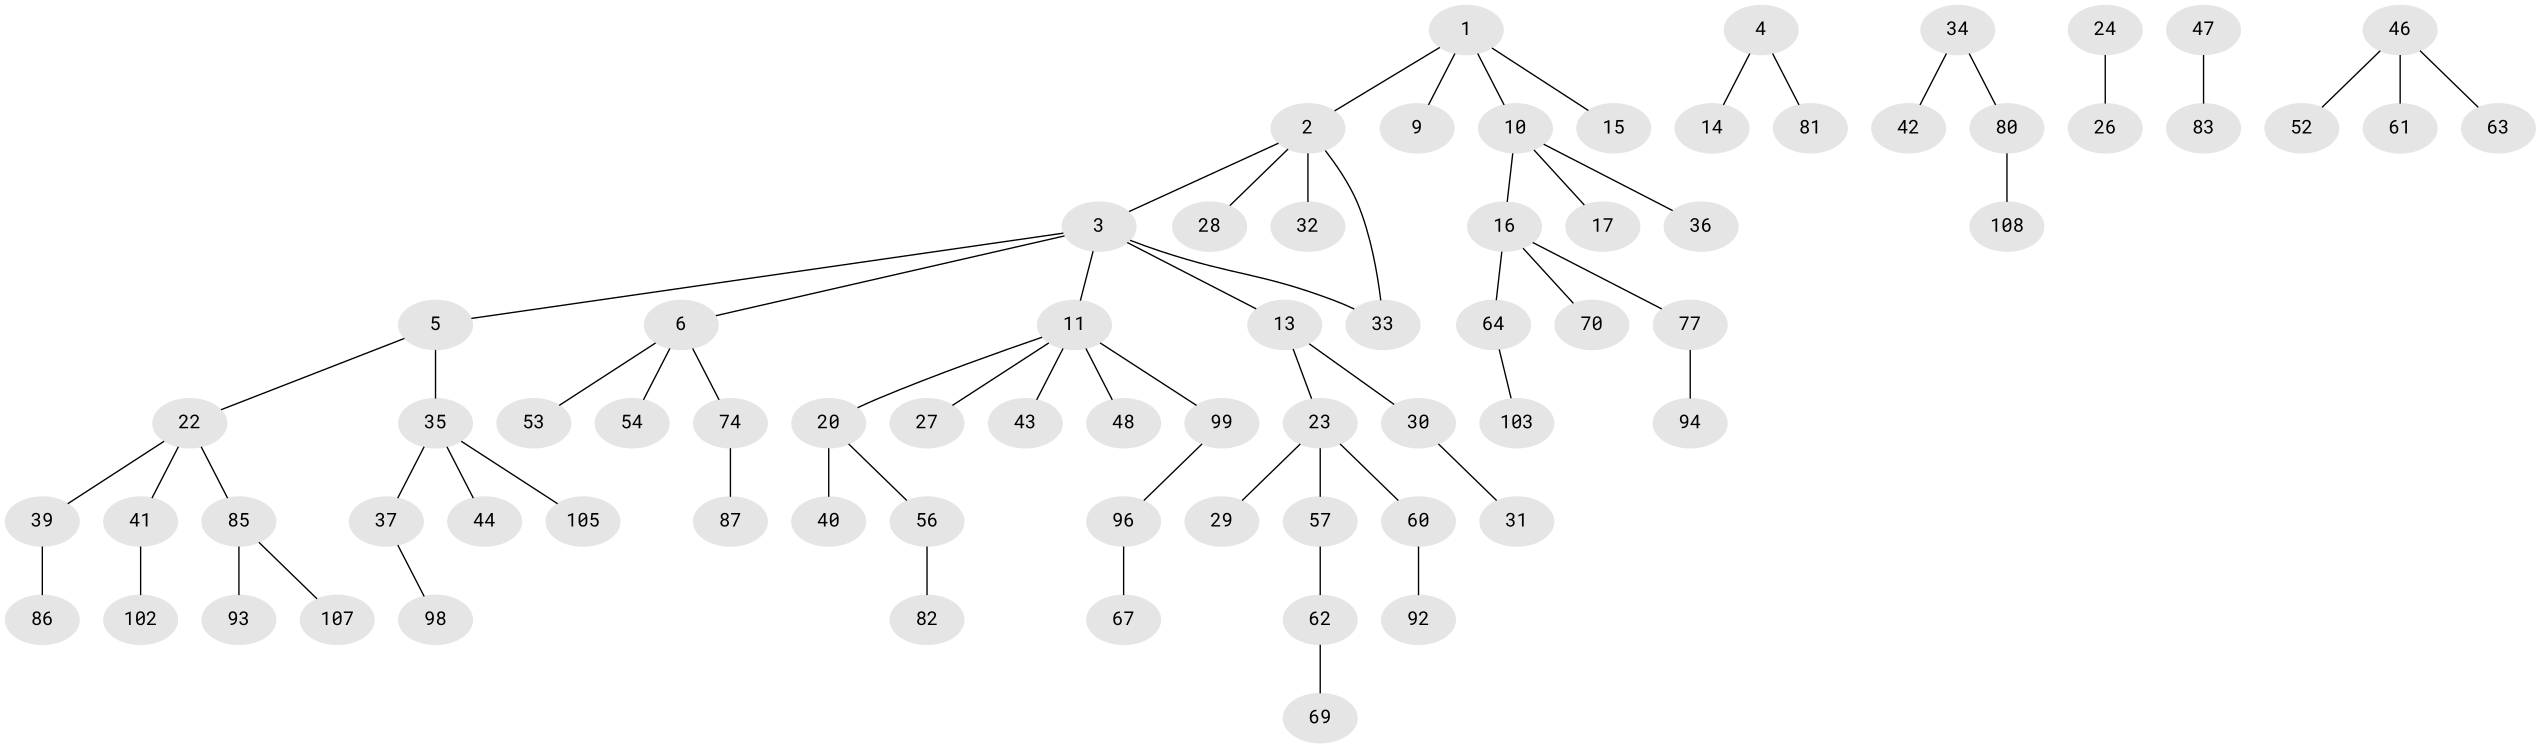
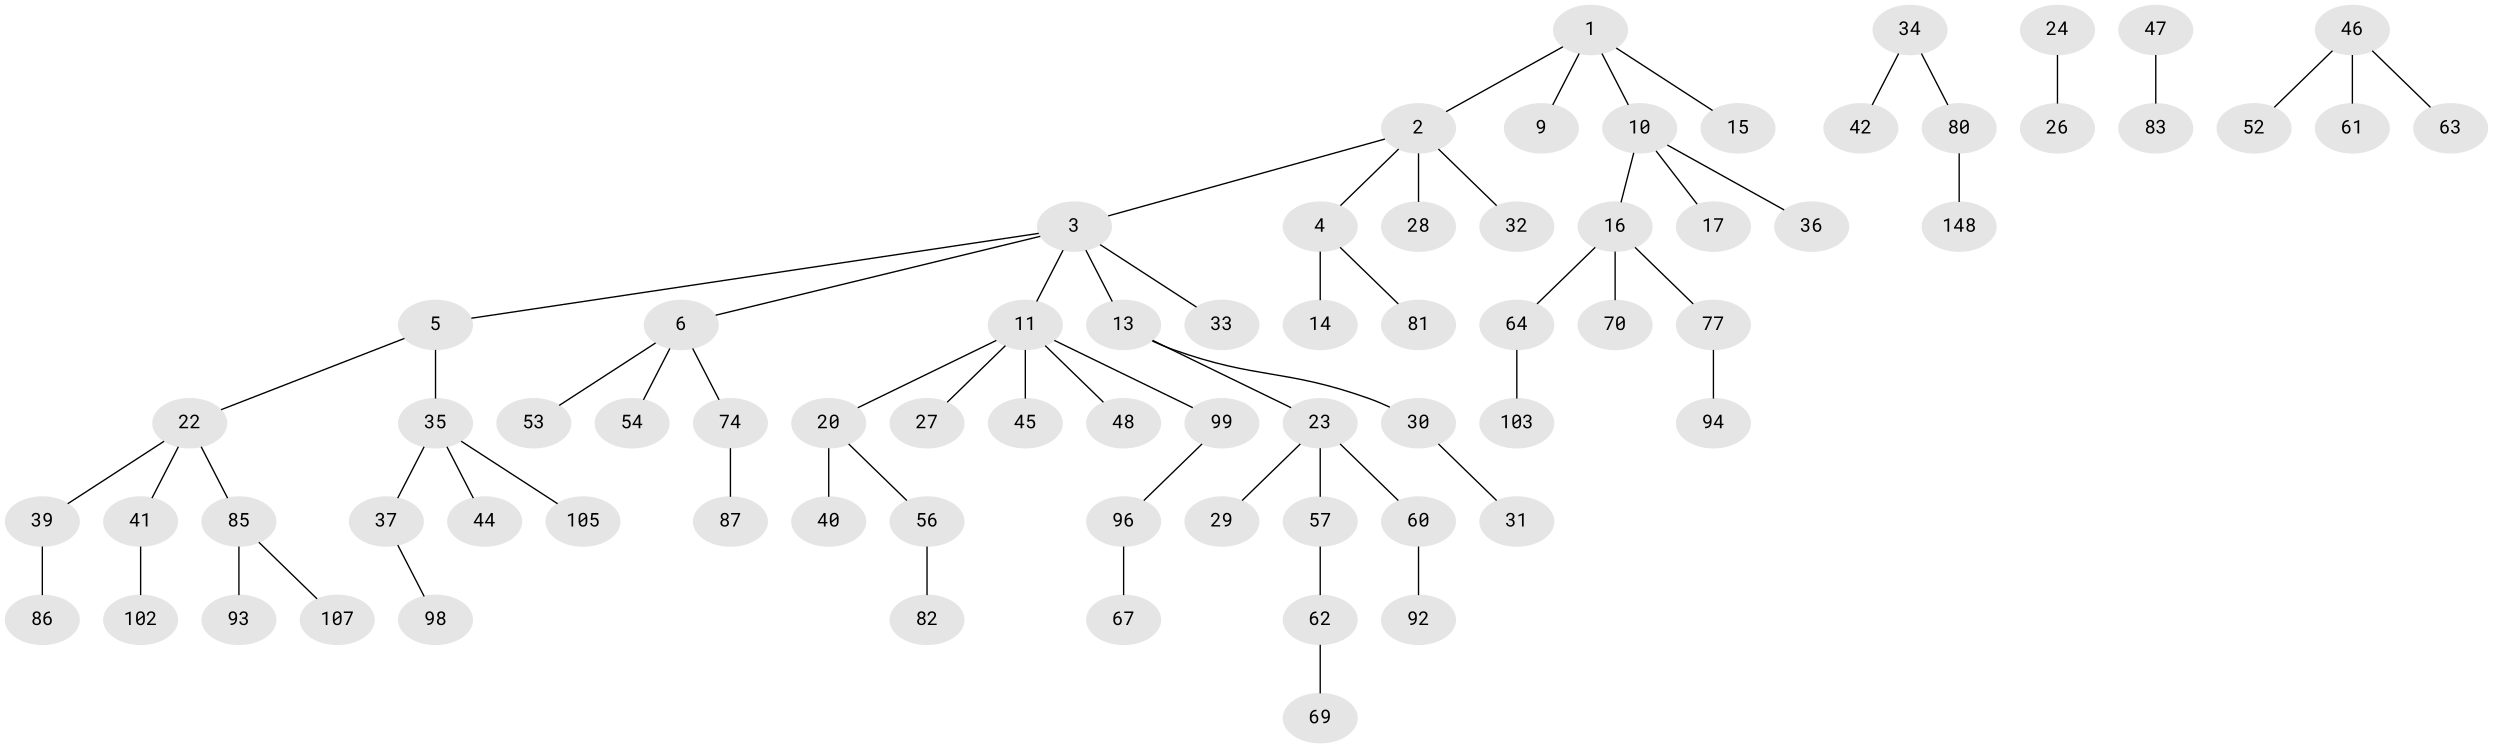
(1364, 221) -> (1370, 177)
(2007, 227) -> (1959, 227)
(1025, 423) -> (1025, 423)
